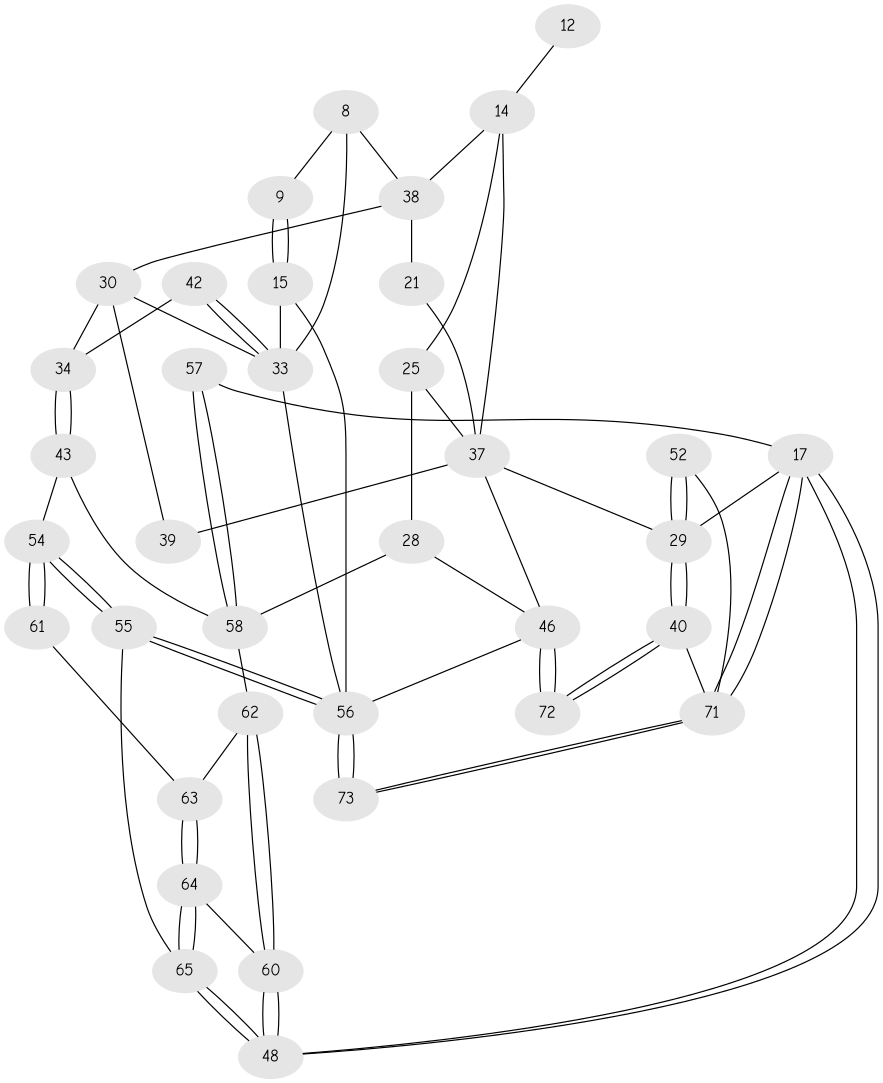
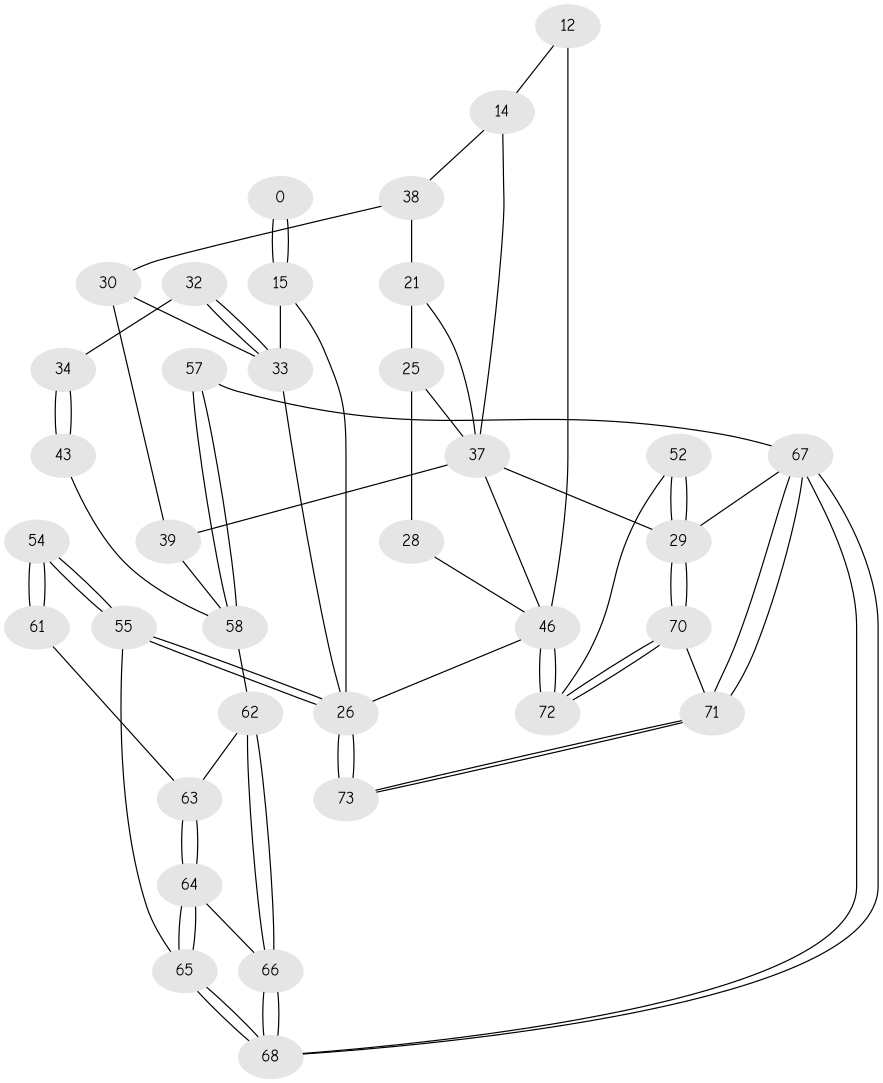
(346, 112) -> none
(280, 198) -> (280, 198)
(476, 247) -> (412, 327)
(194, 284) -> (194, 284)
(86, 327) -> none
none -> (568, 327)
(801, 456) -> (801, 456)
(50, 499) -> none
(731, 580) -> (613, 585)
(326, 583) -> (202, 585)
(679, 628) -> (679, 628)
(346, 713) -> (346, 713)
(271, 971) -> (271, 971)
(271, 1057) -> (271, 1057)
